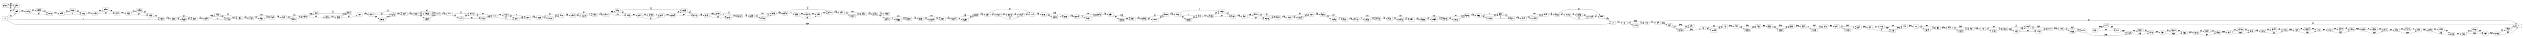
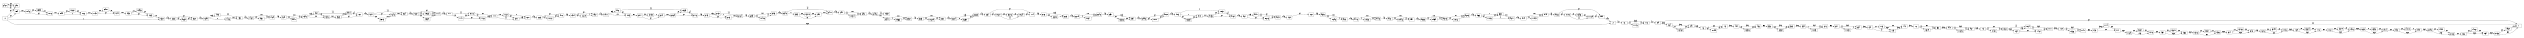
none -> (354, 14)
none -> (321, 15)
(222, 17) -> none
(1300, 18) -> none
(1691, 30) -> (1697, 27)
(2105, 35) -> (2088, 31)
